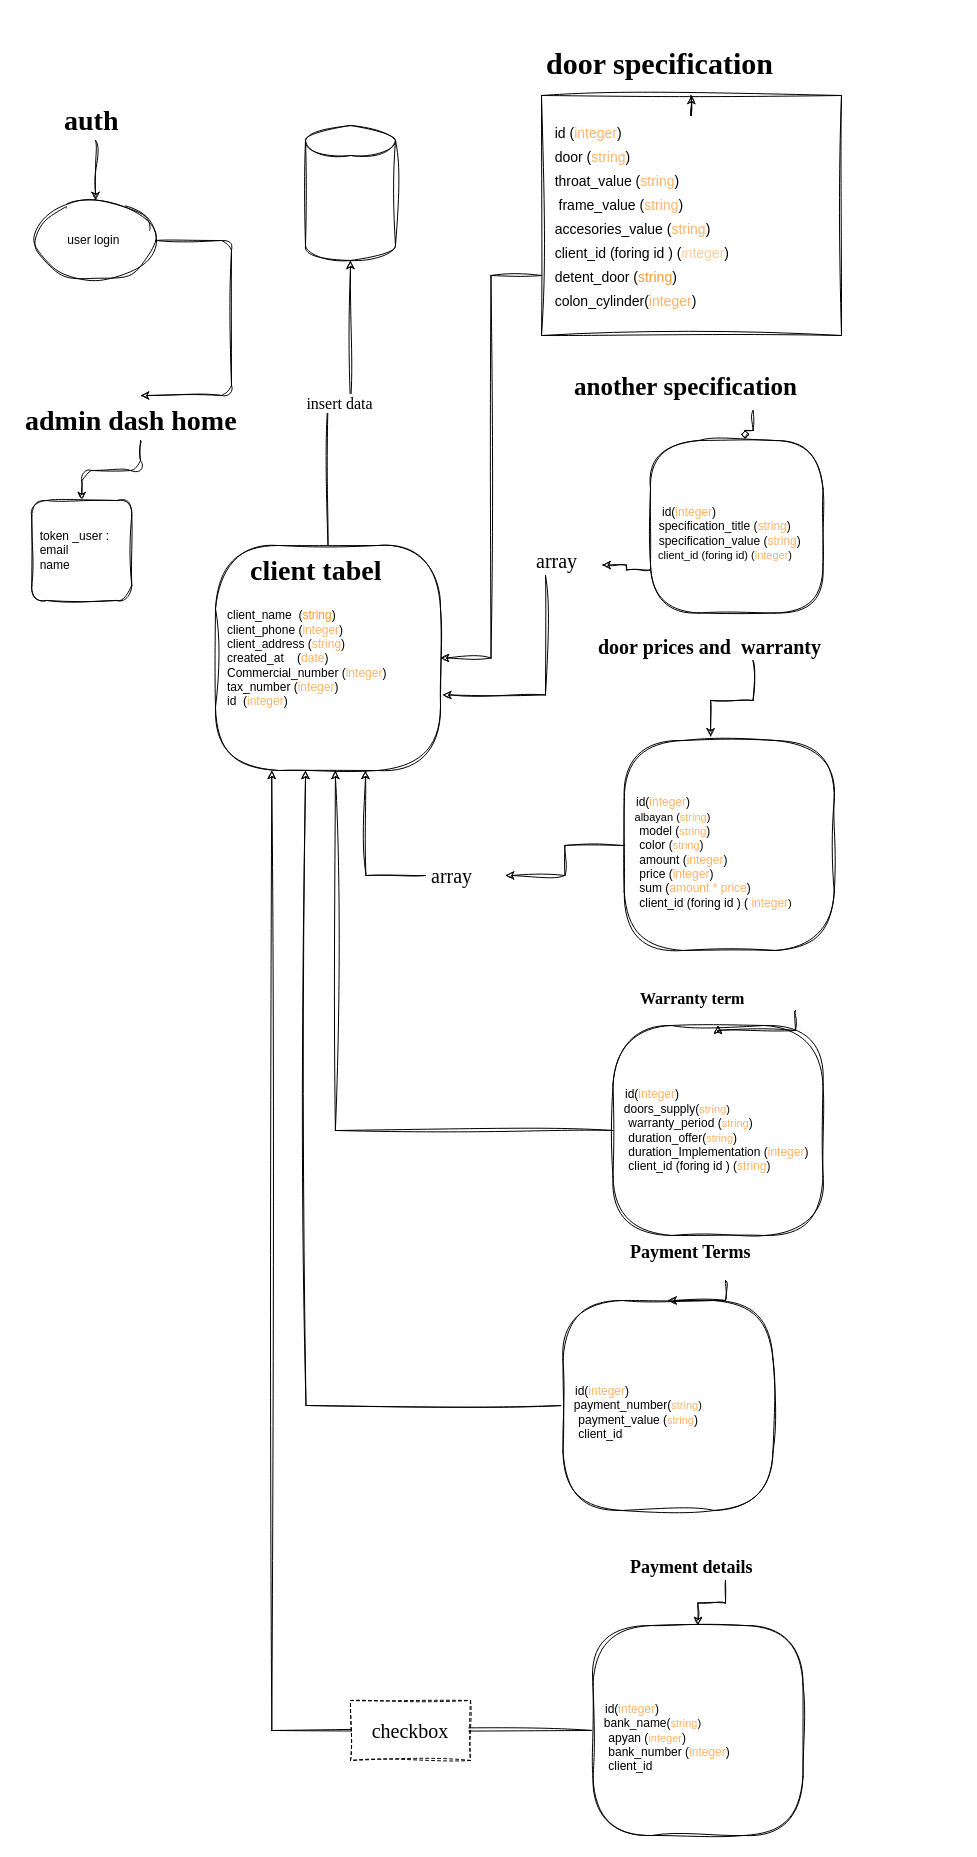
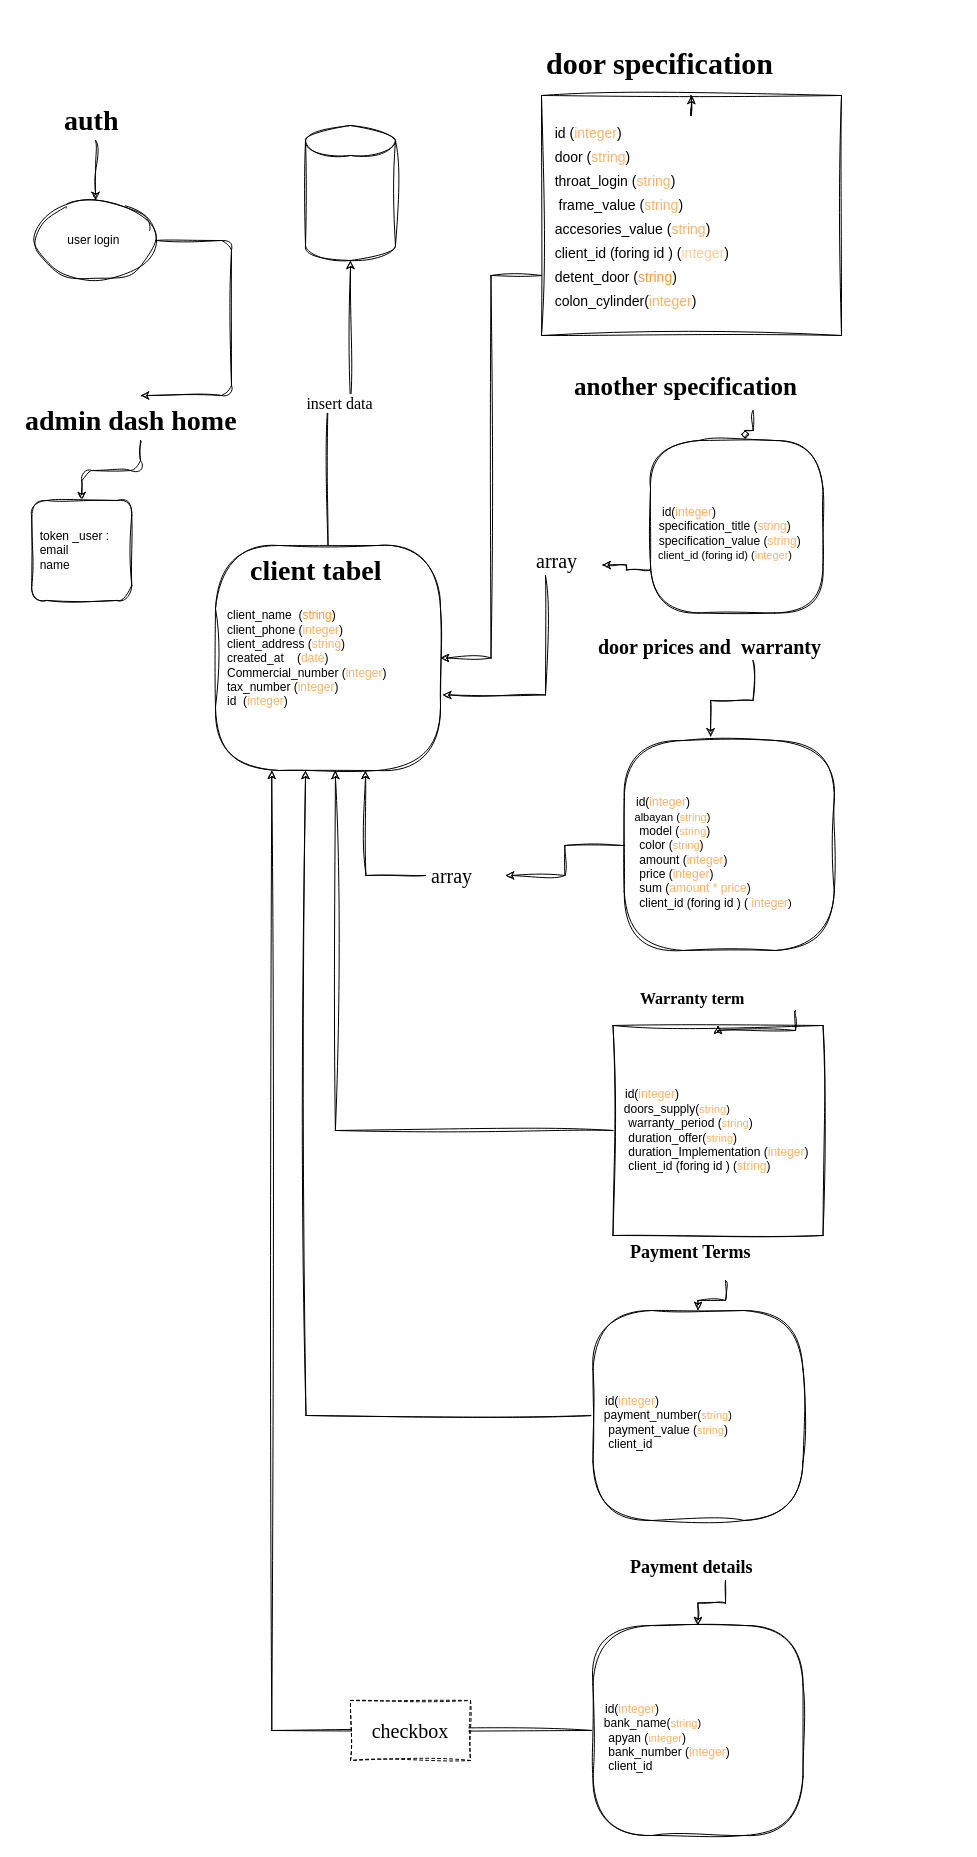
(693, 216) -> (693, 216)
(718, 1131) -> (718, 1131)
(668, 1406) -> (698, 1416)
